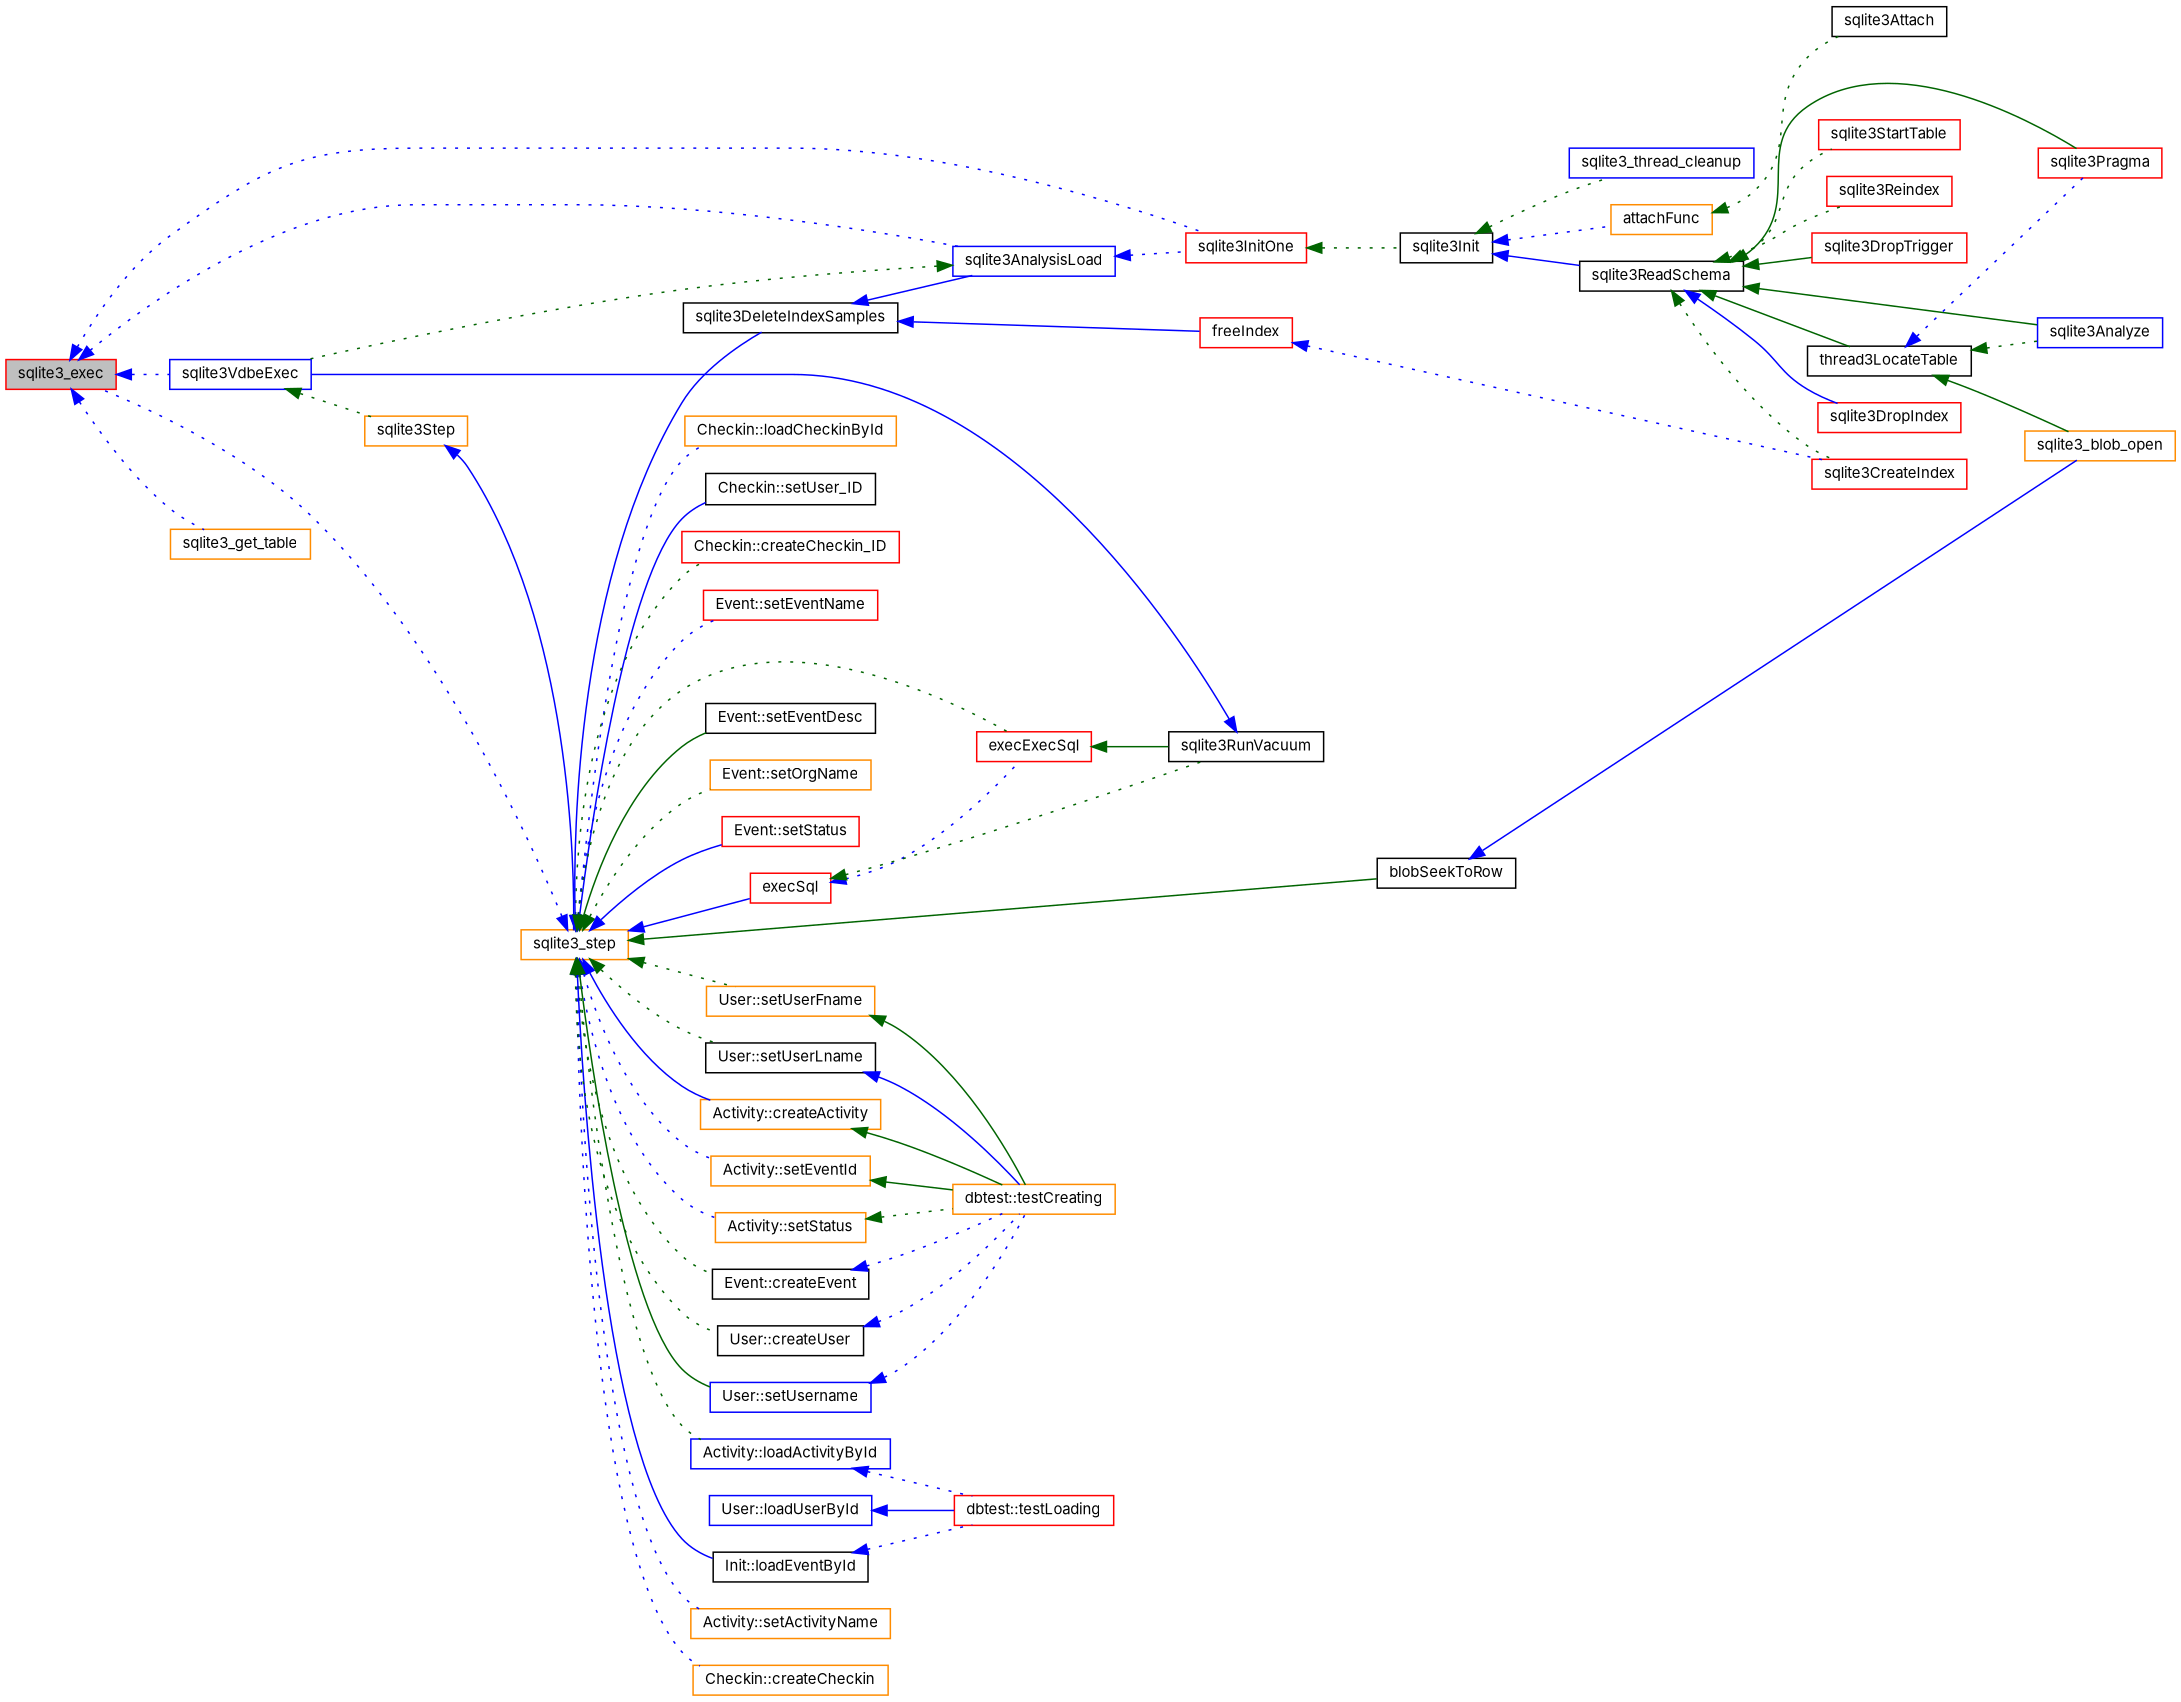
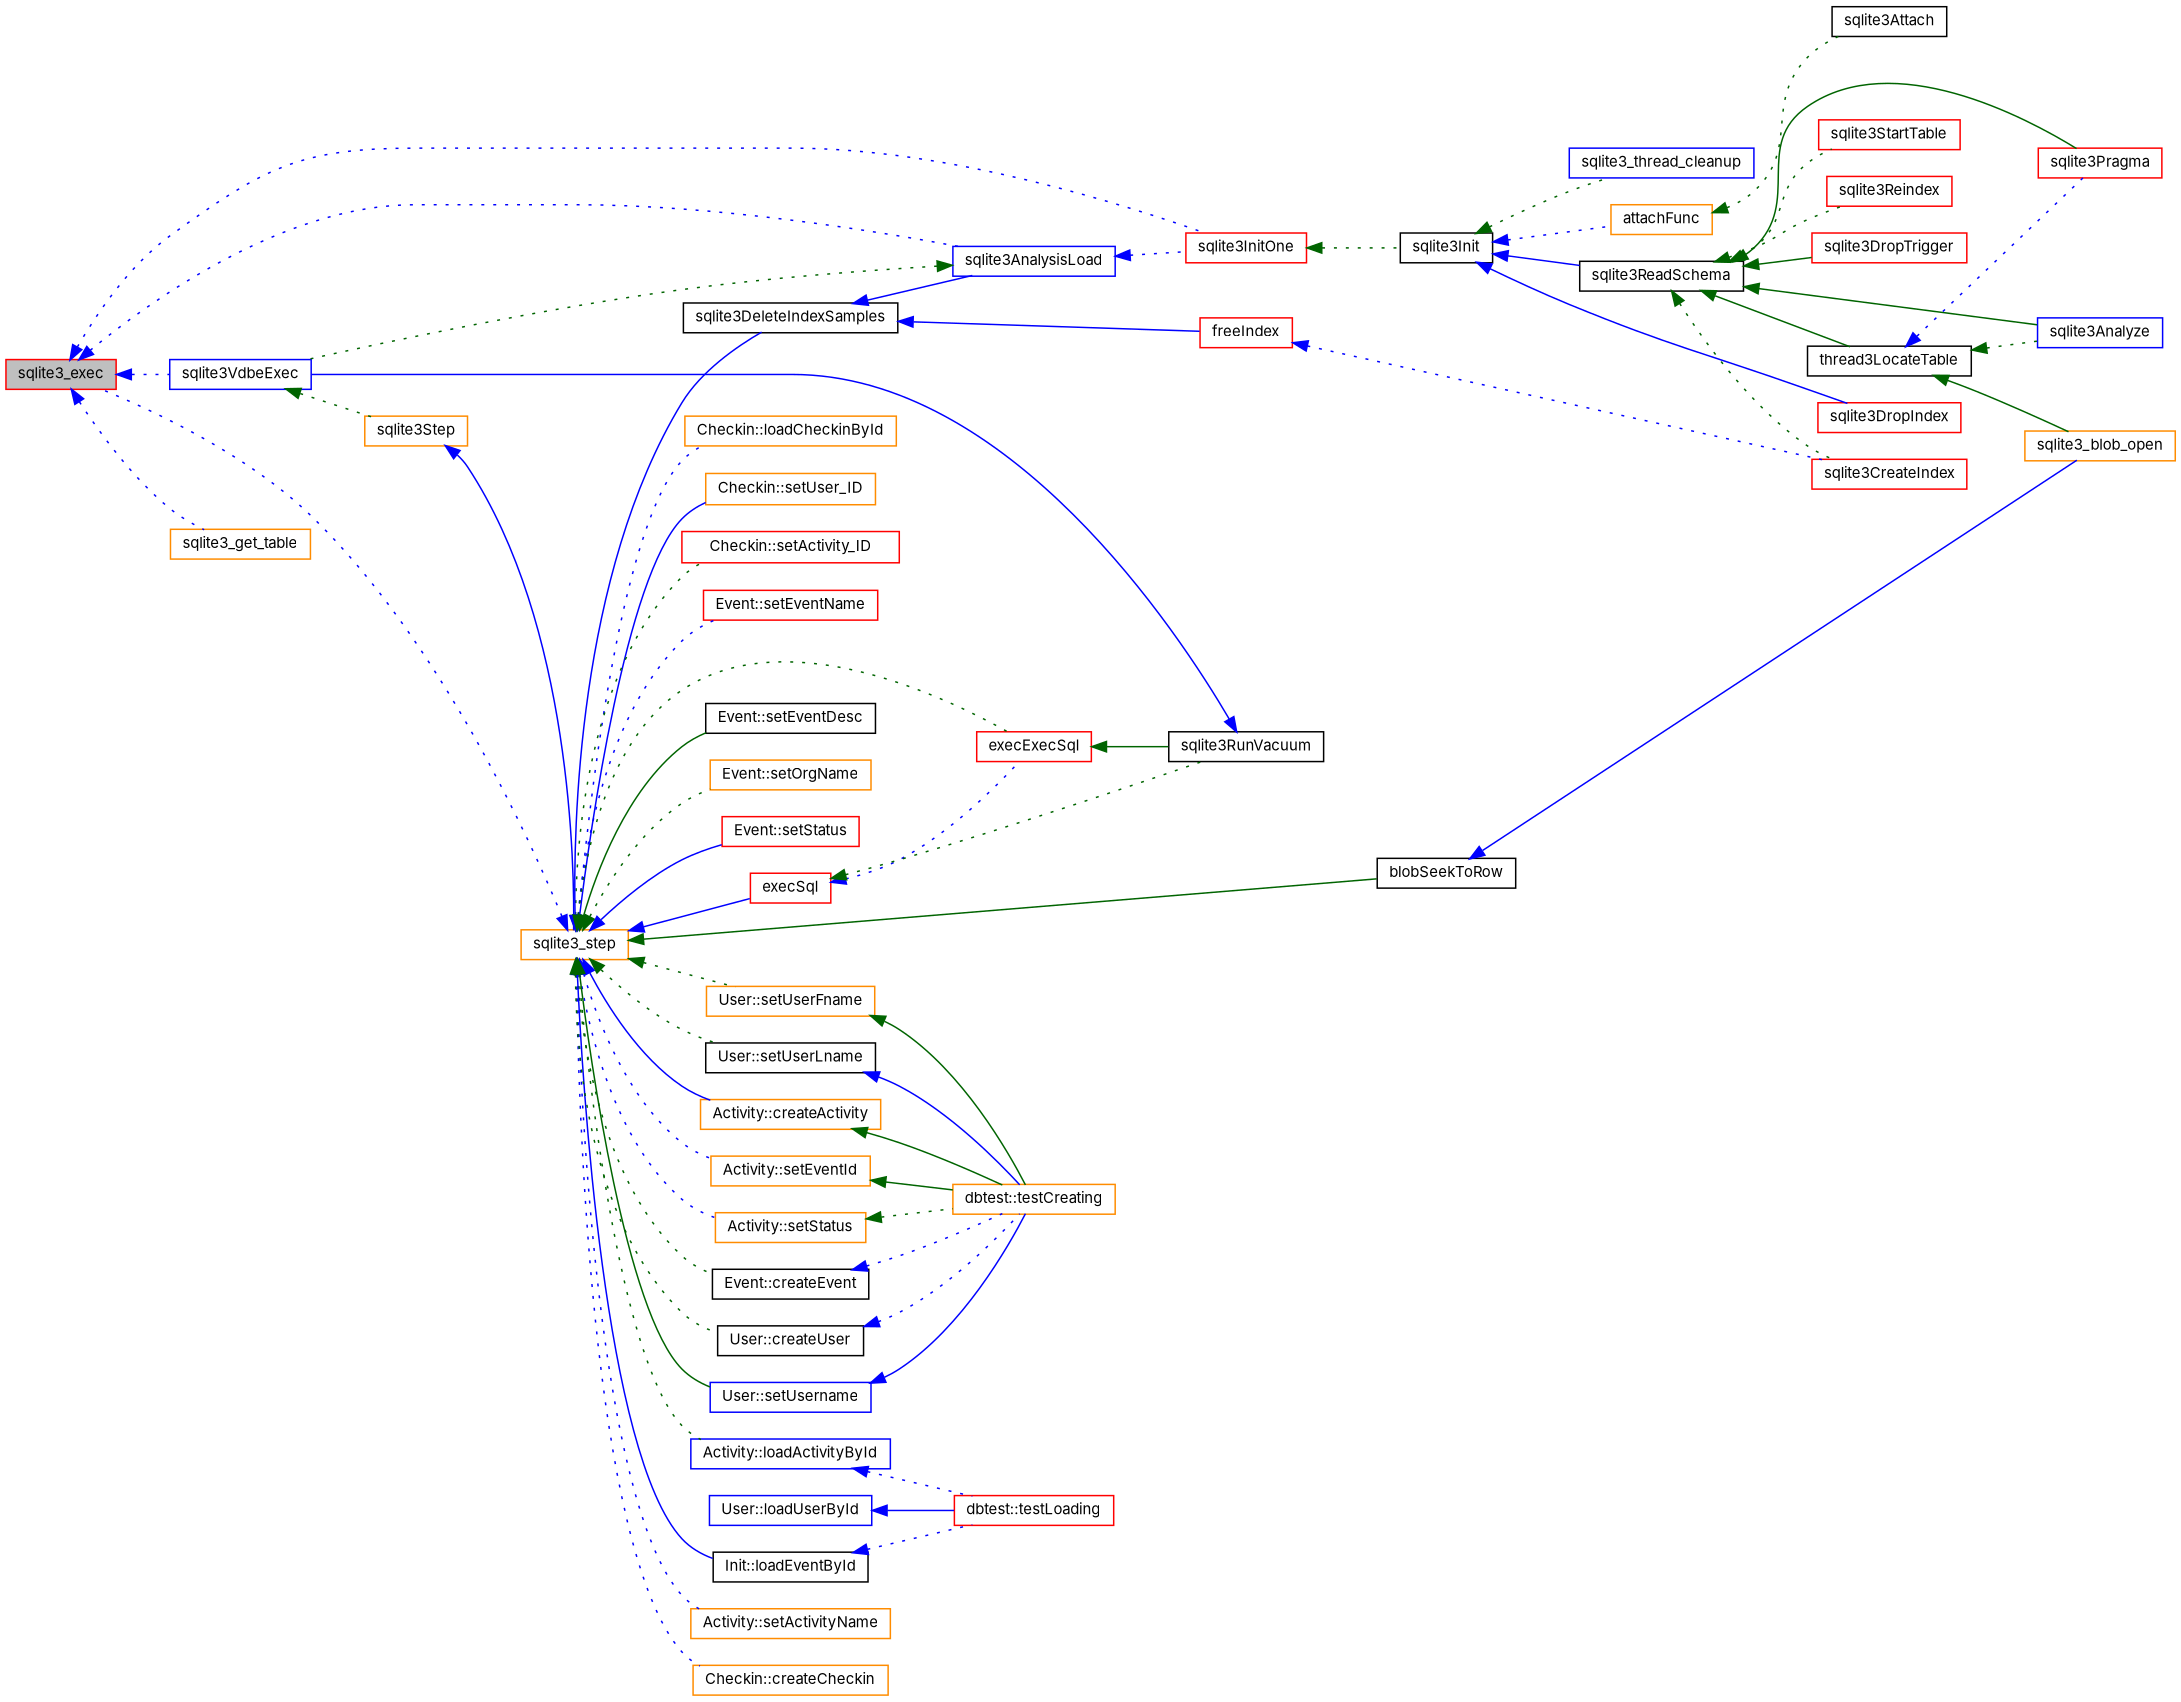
(1767, 352) -> (1667, 342)
(791, 489) -> (791, 489)
(791, 547) -> (791, 547)
(966, 1306) -> (966, 1306)
